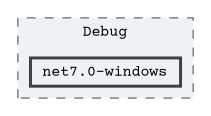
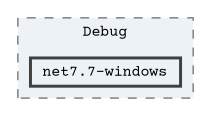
(106, 72) -> (106, 72)
